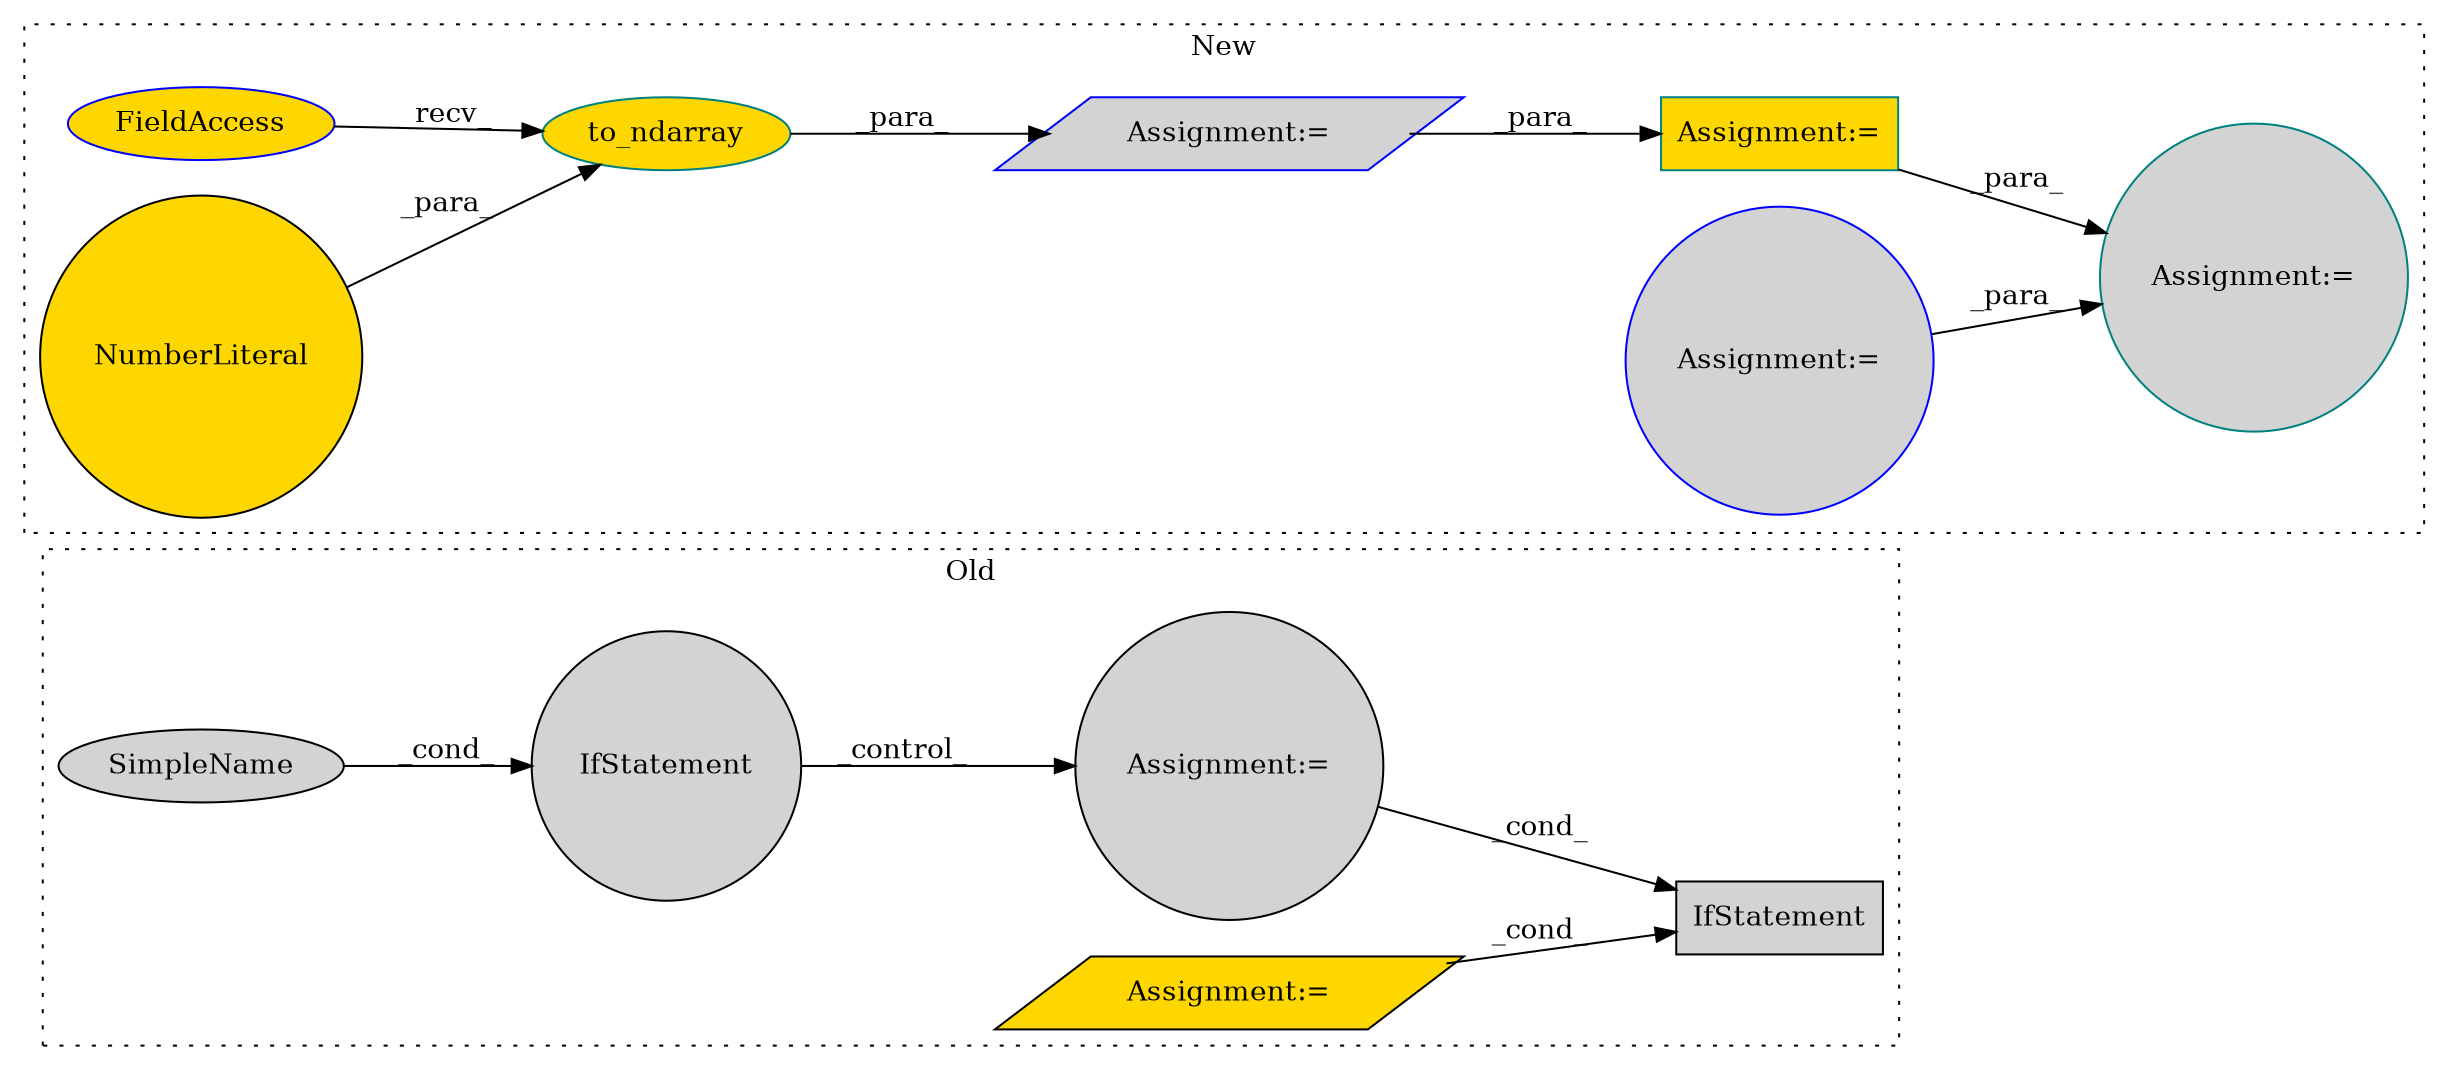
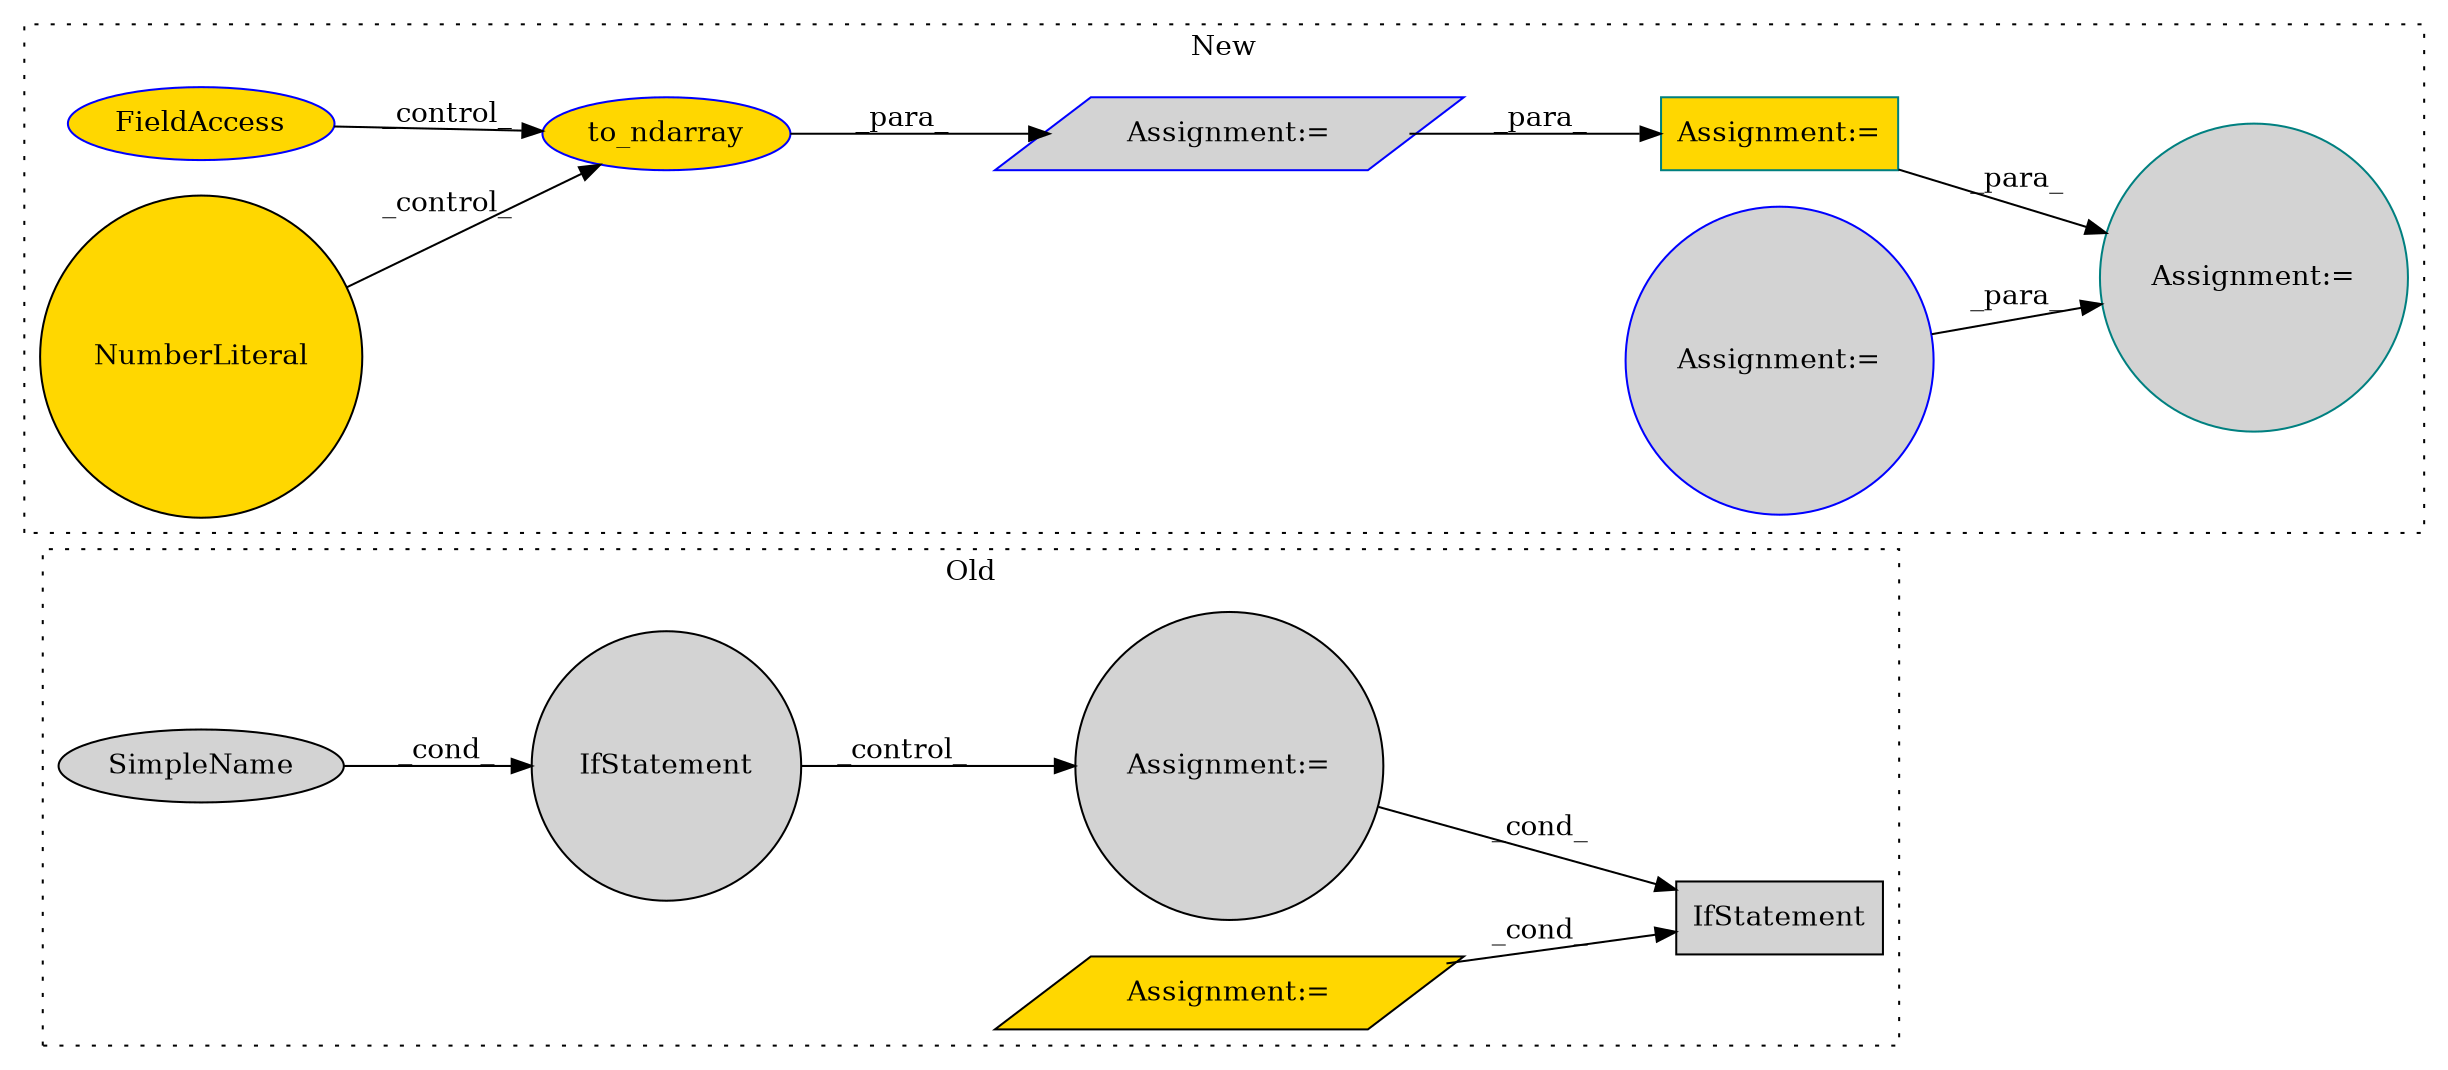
(447, 114) -> (447, 114)
(666, 134) -> (666, 134)
(447, 204) -> (447, 204)
